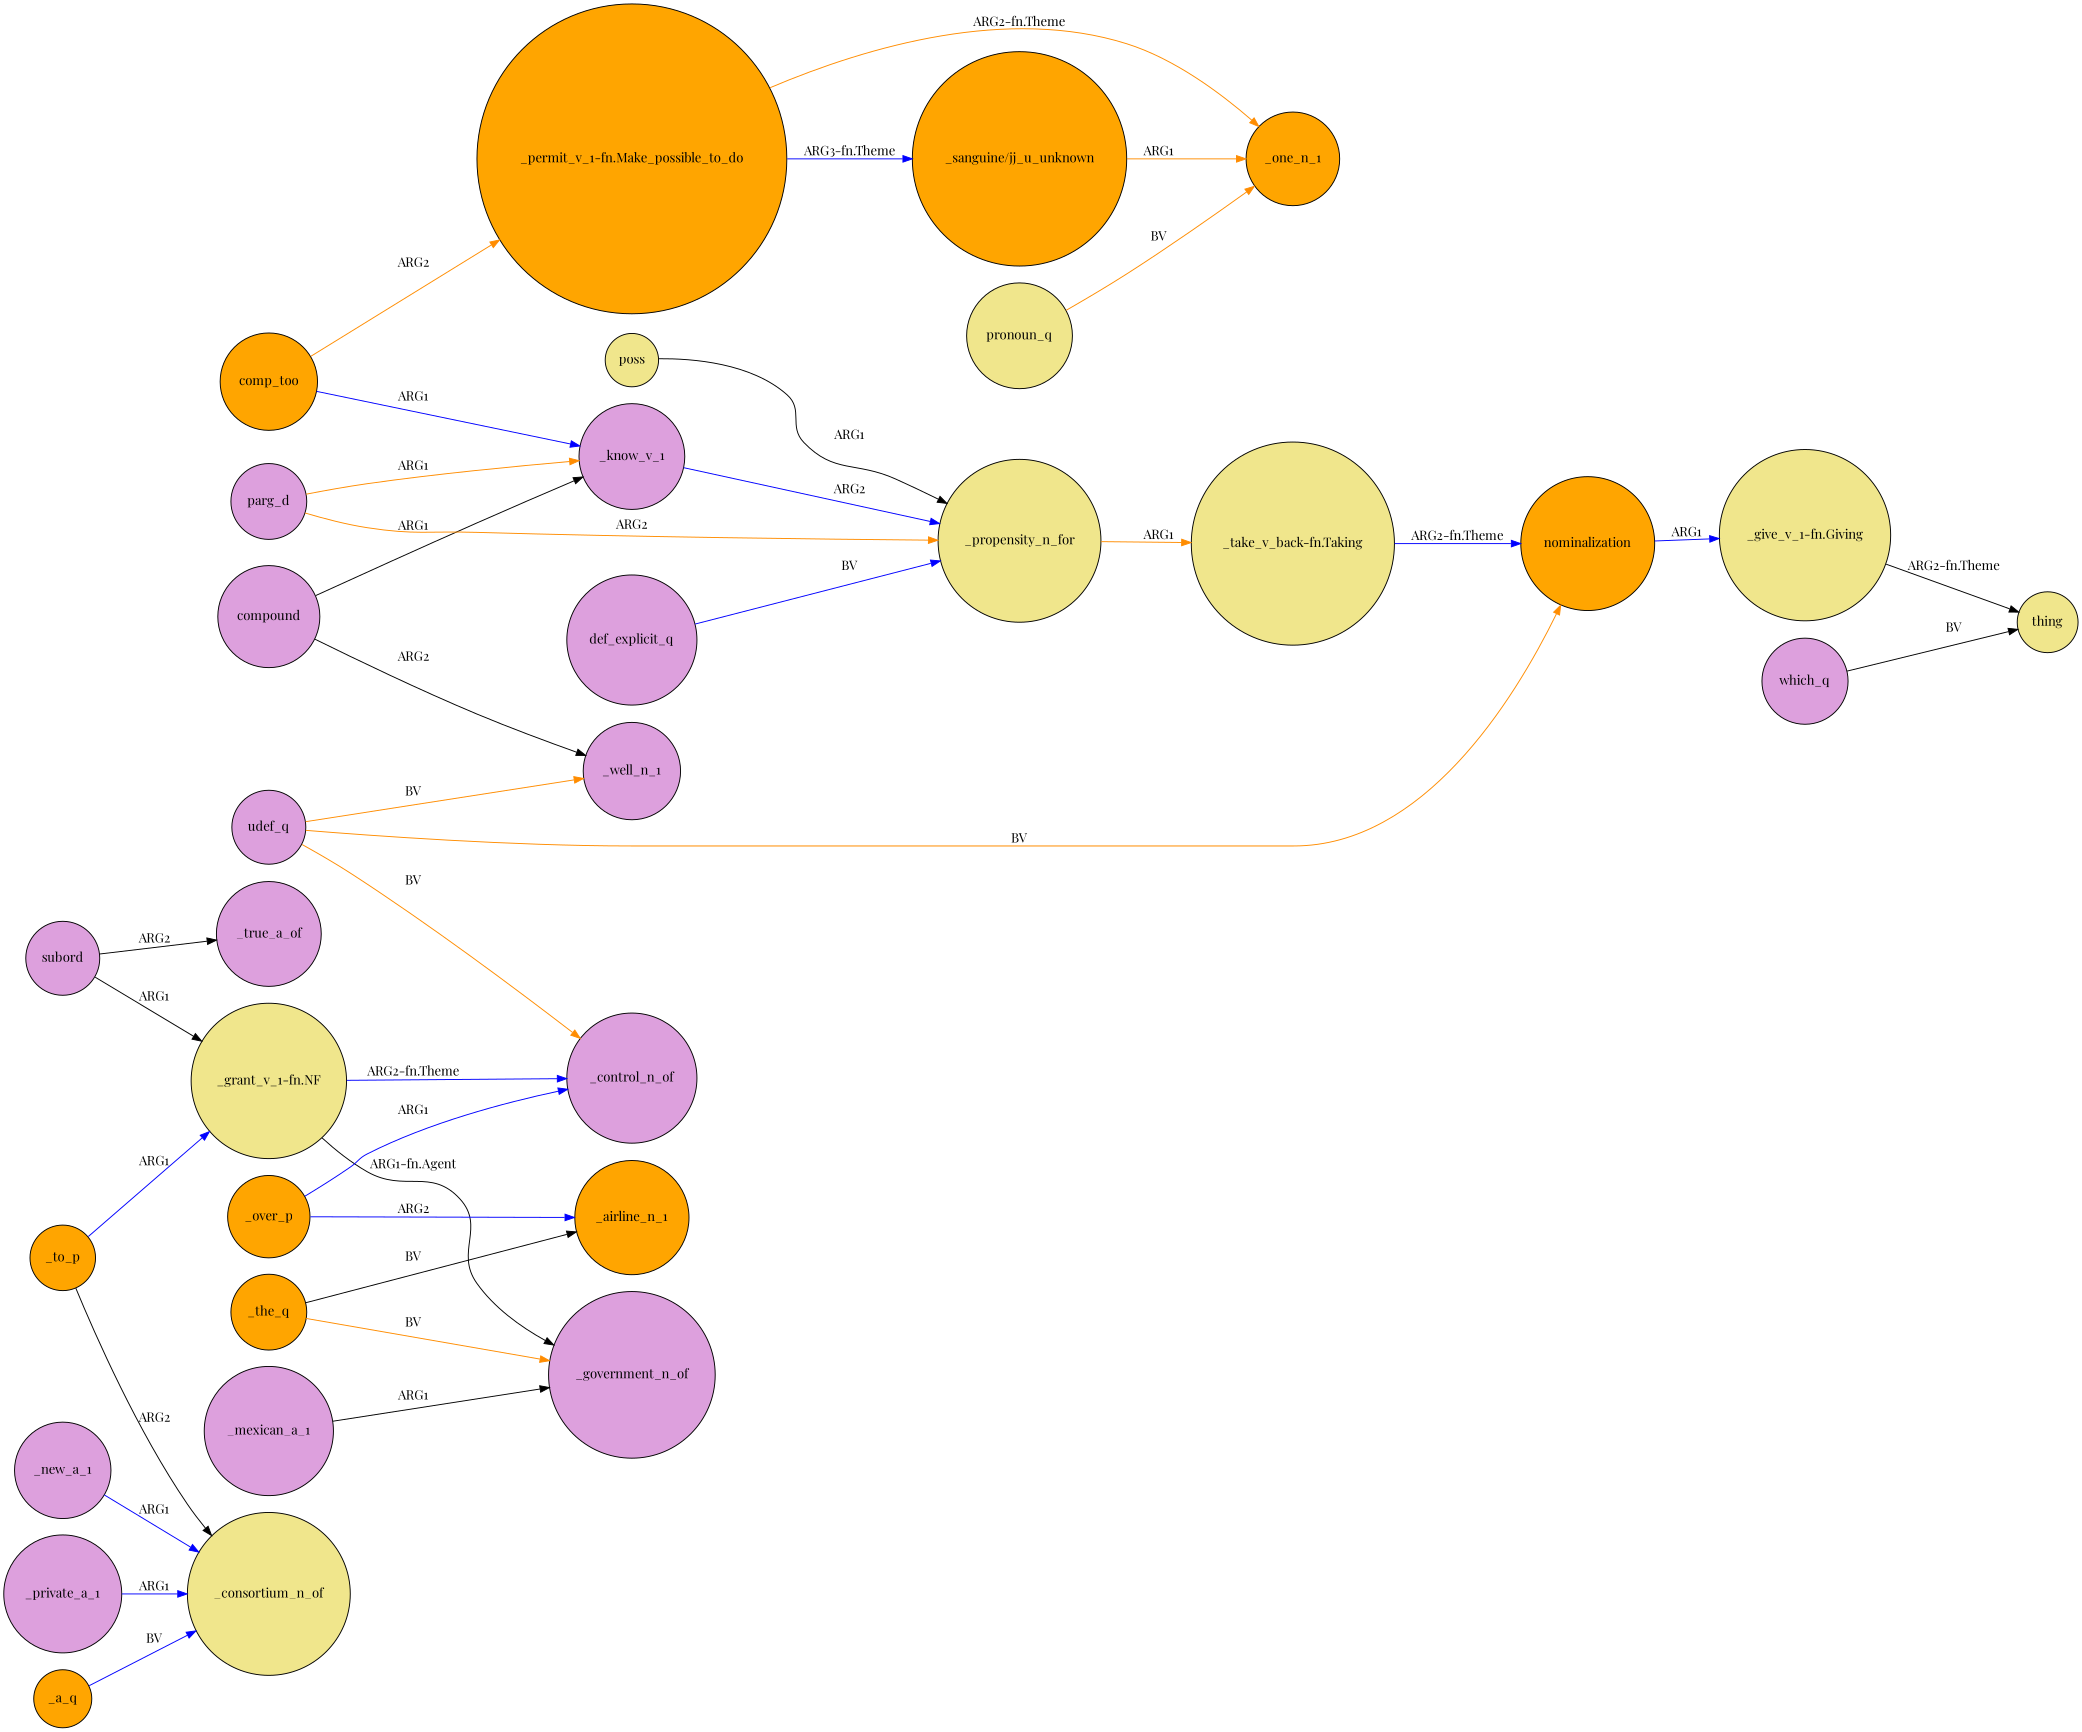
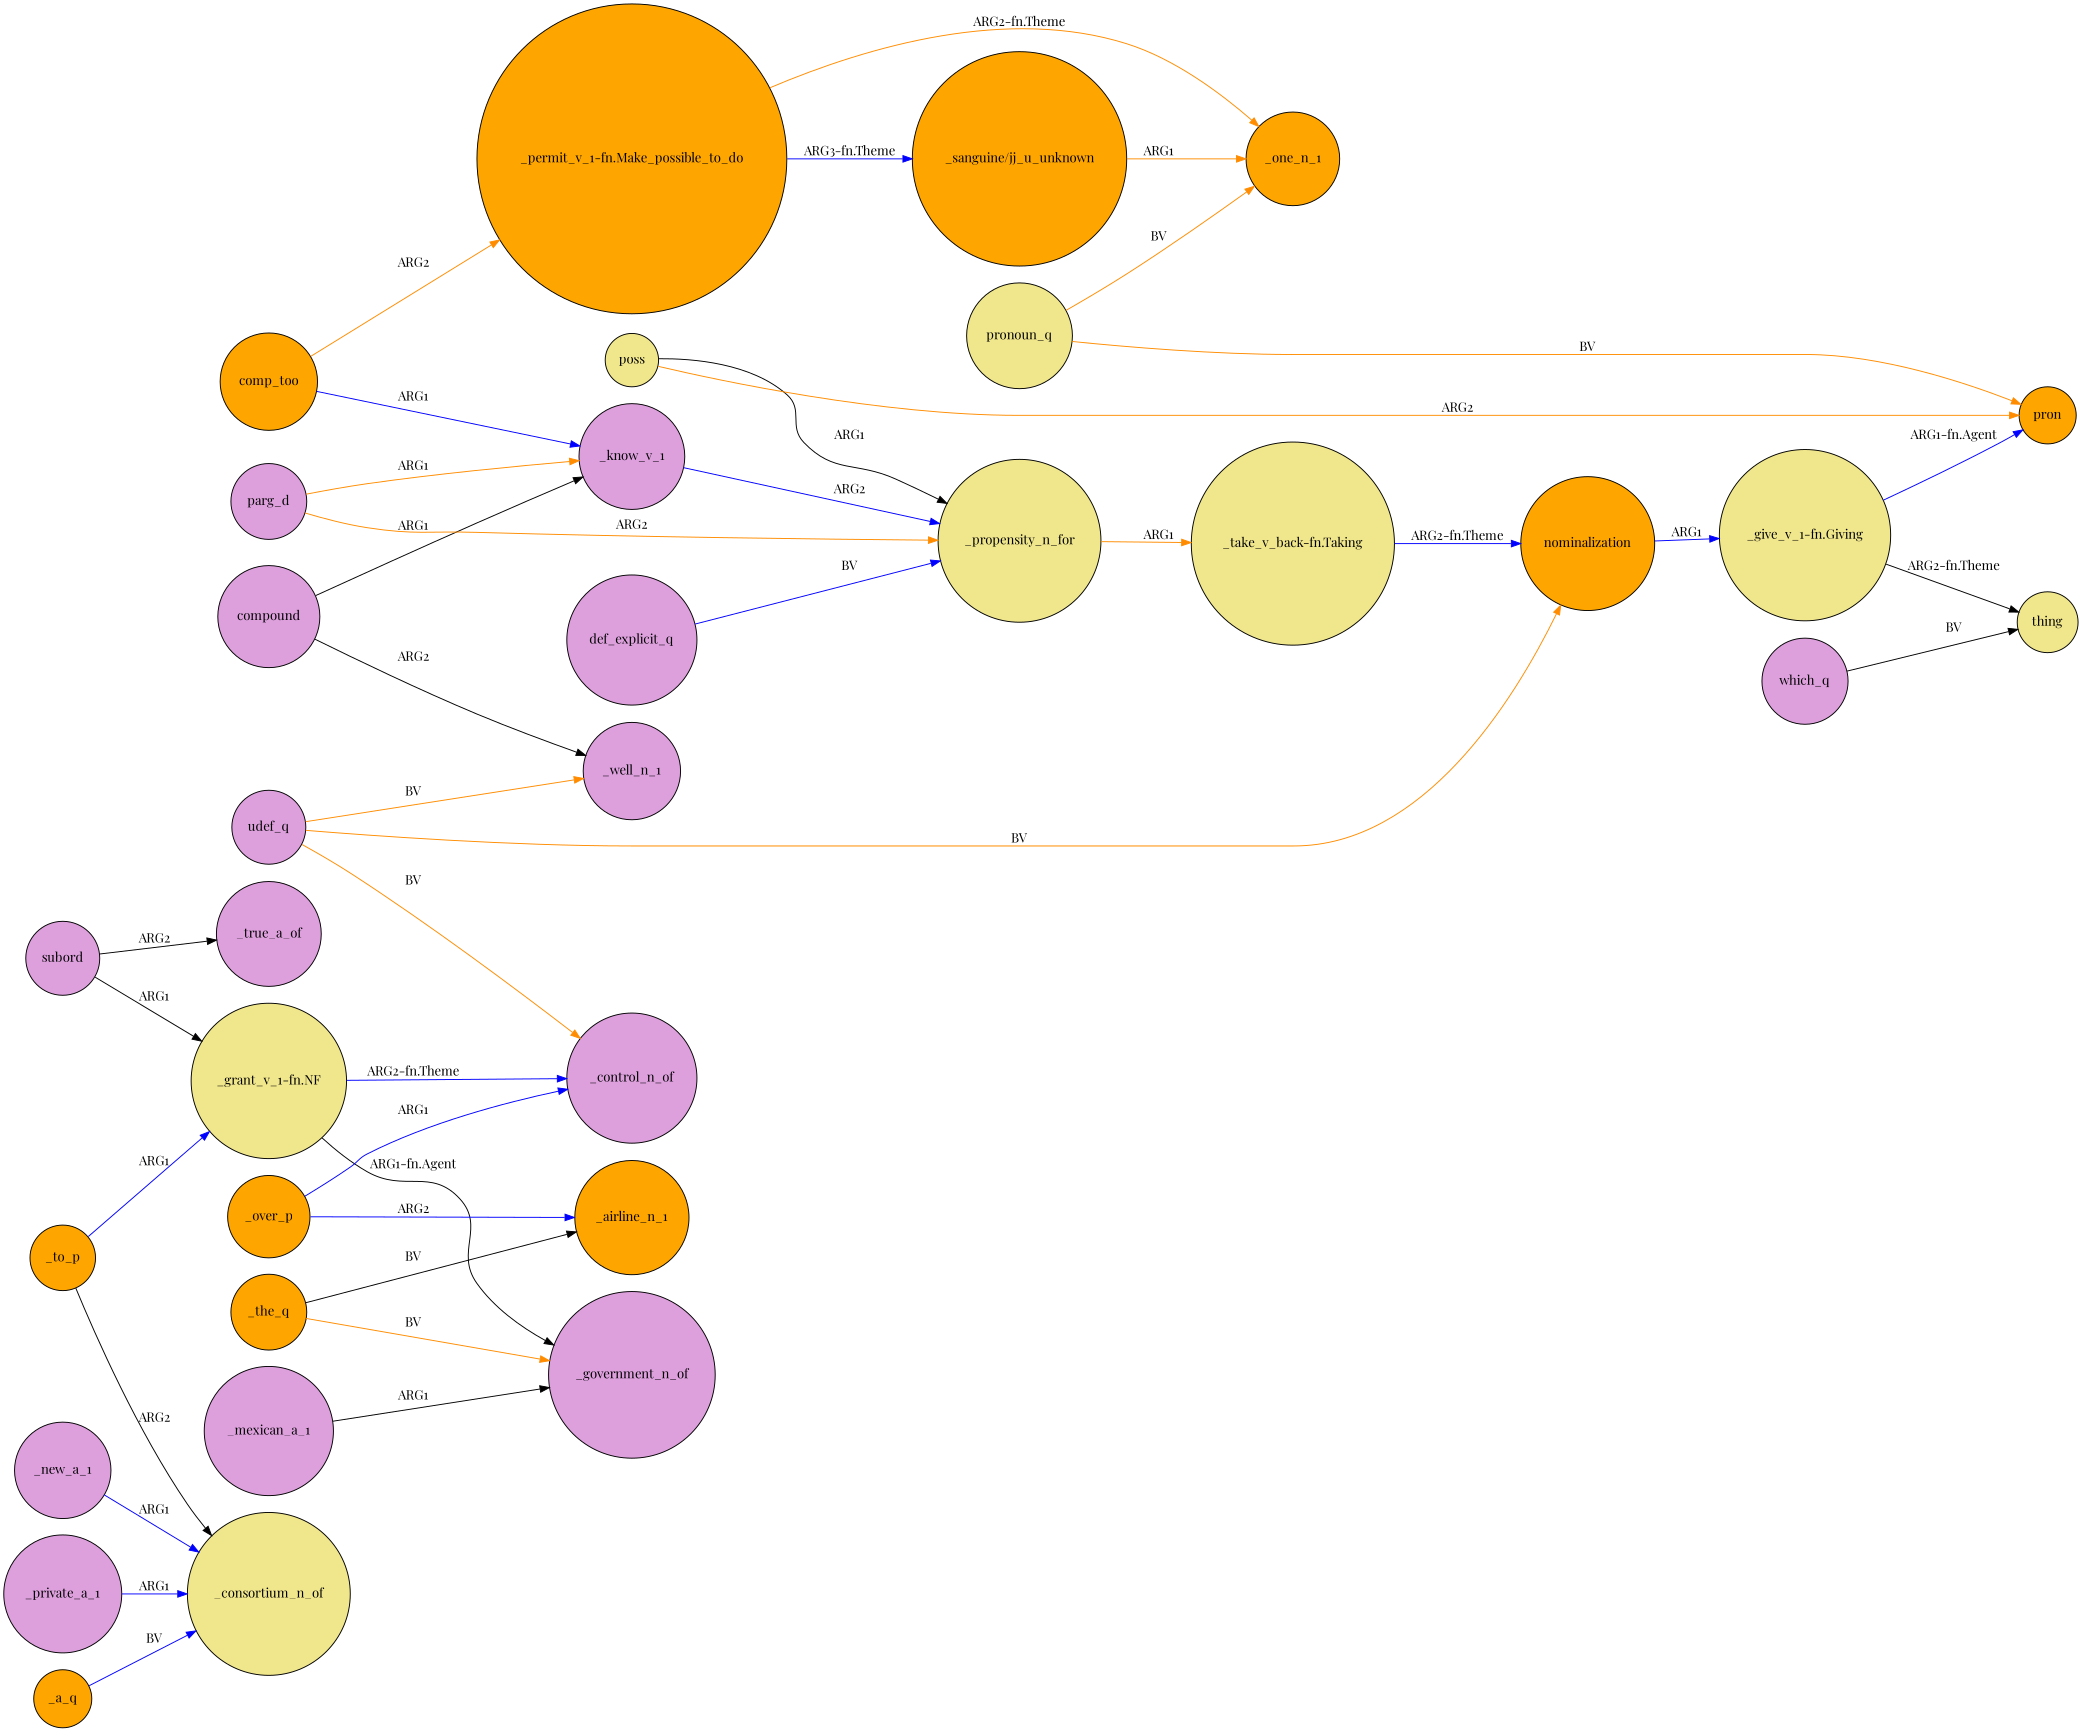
none -> (2048, 415)
